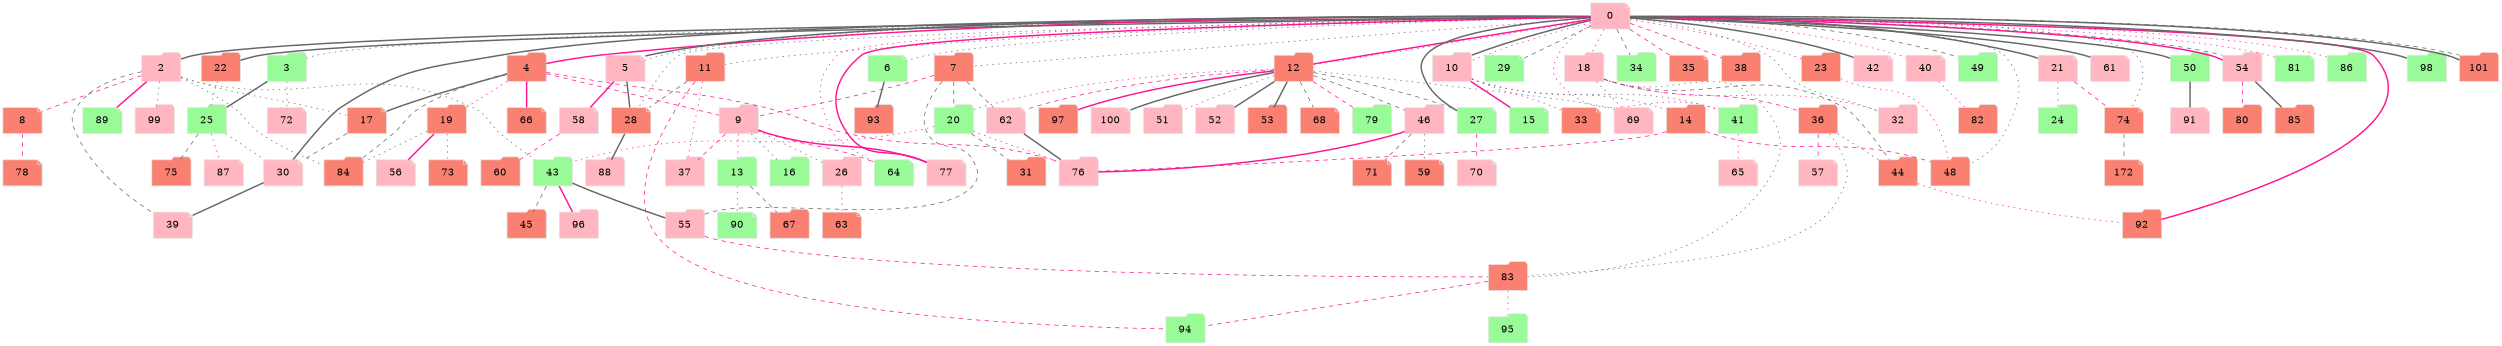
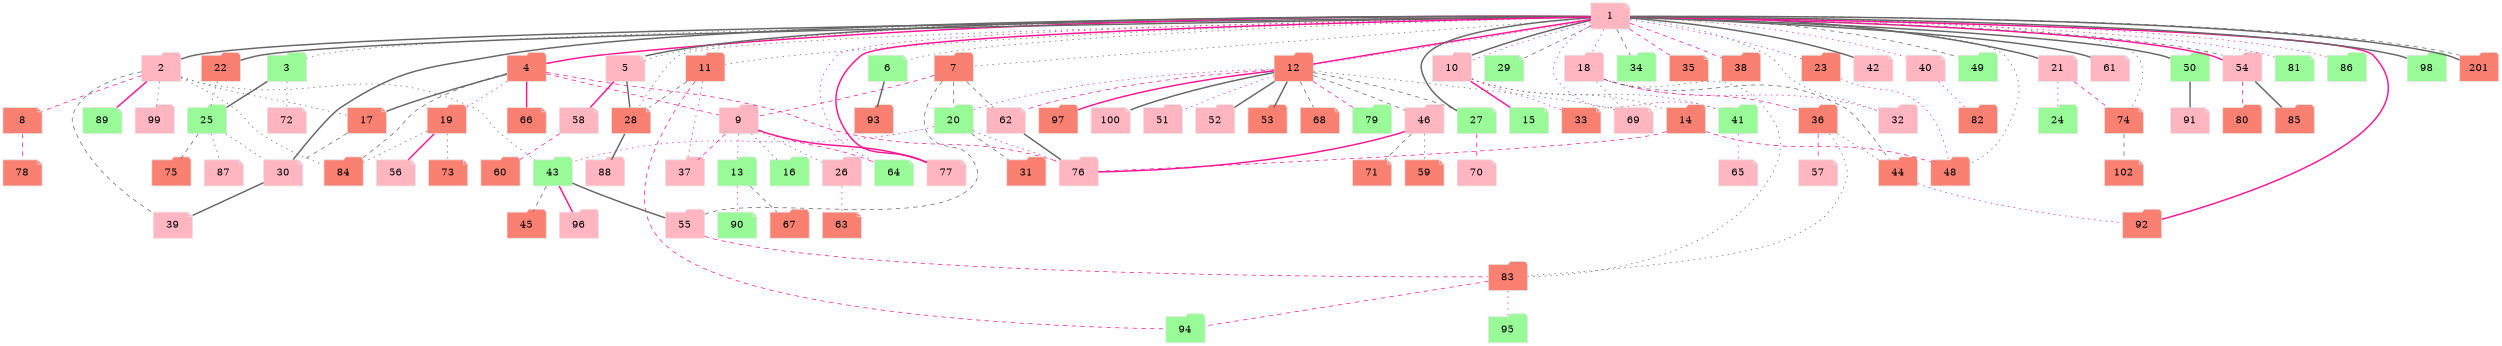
(1610, 16) -> (1610, 16)
(2479, 68) -> (2479, 68)
(2124, 173) -> (2124, 173)
